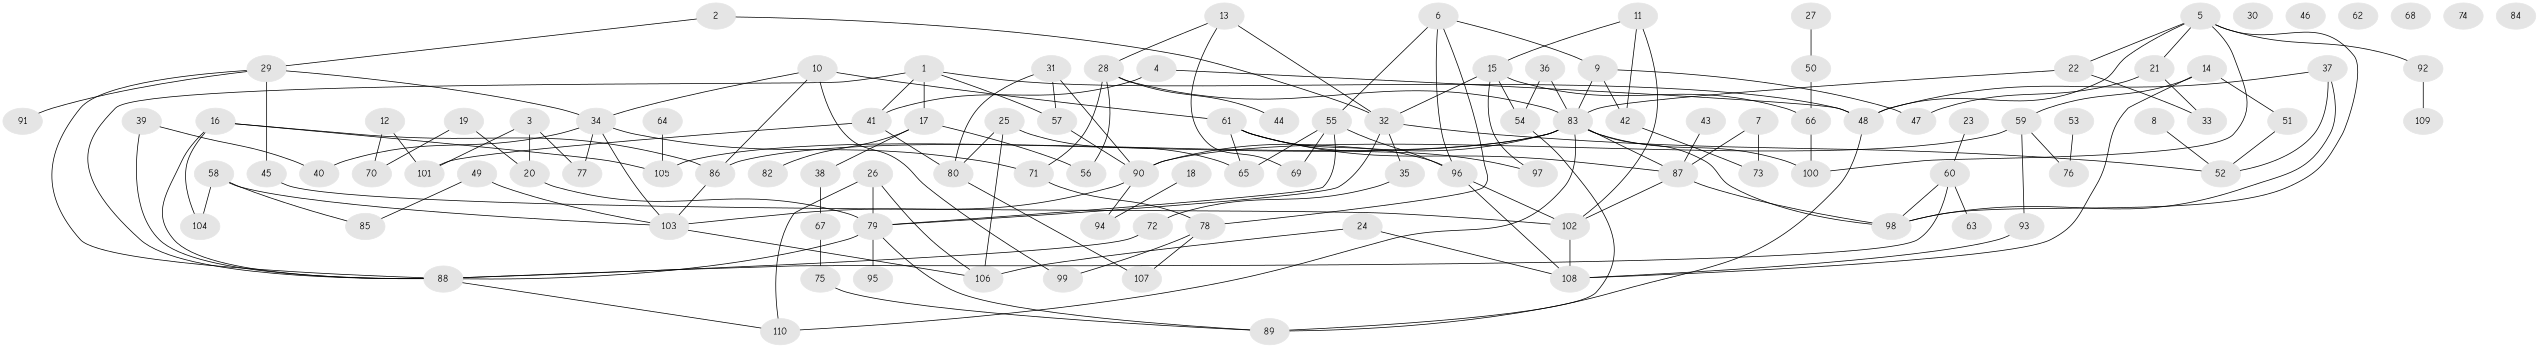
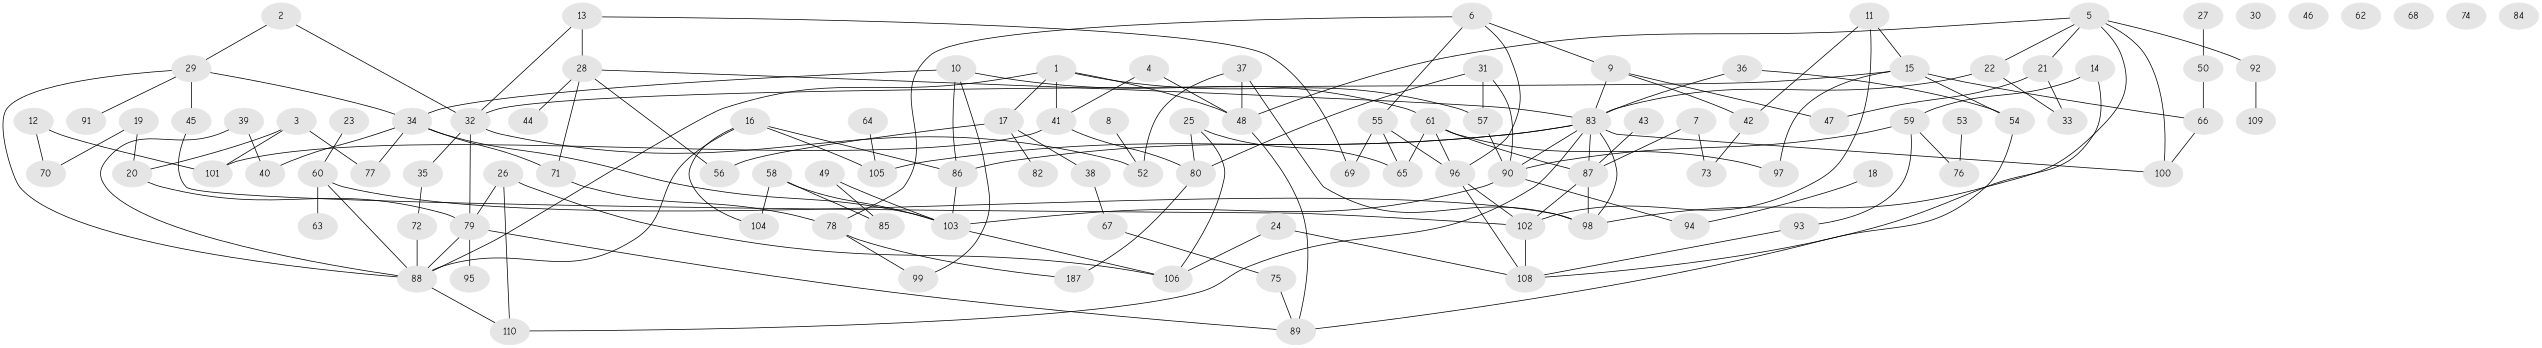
(2287, 121) -> none
(1136, 206) -> none
(1142, 279) -> (1074, 279)
